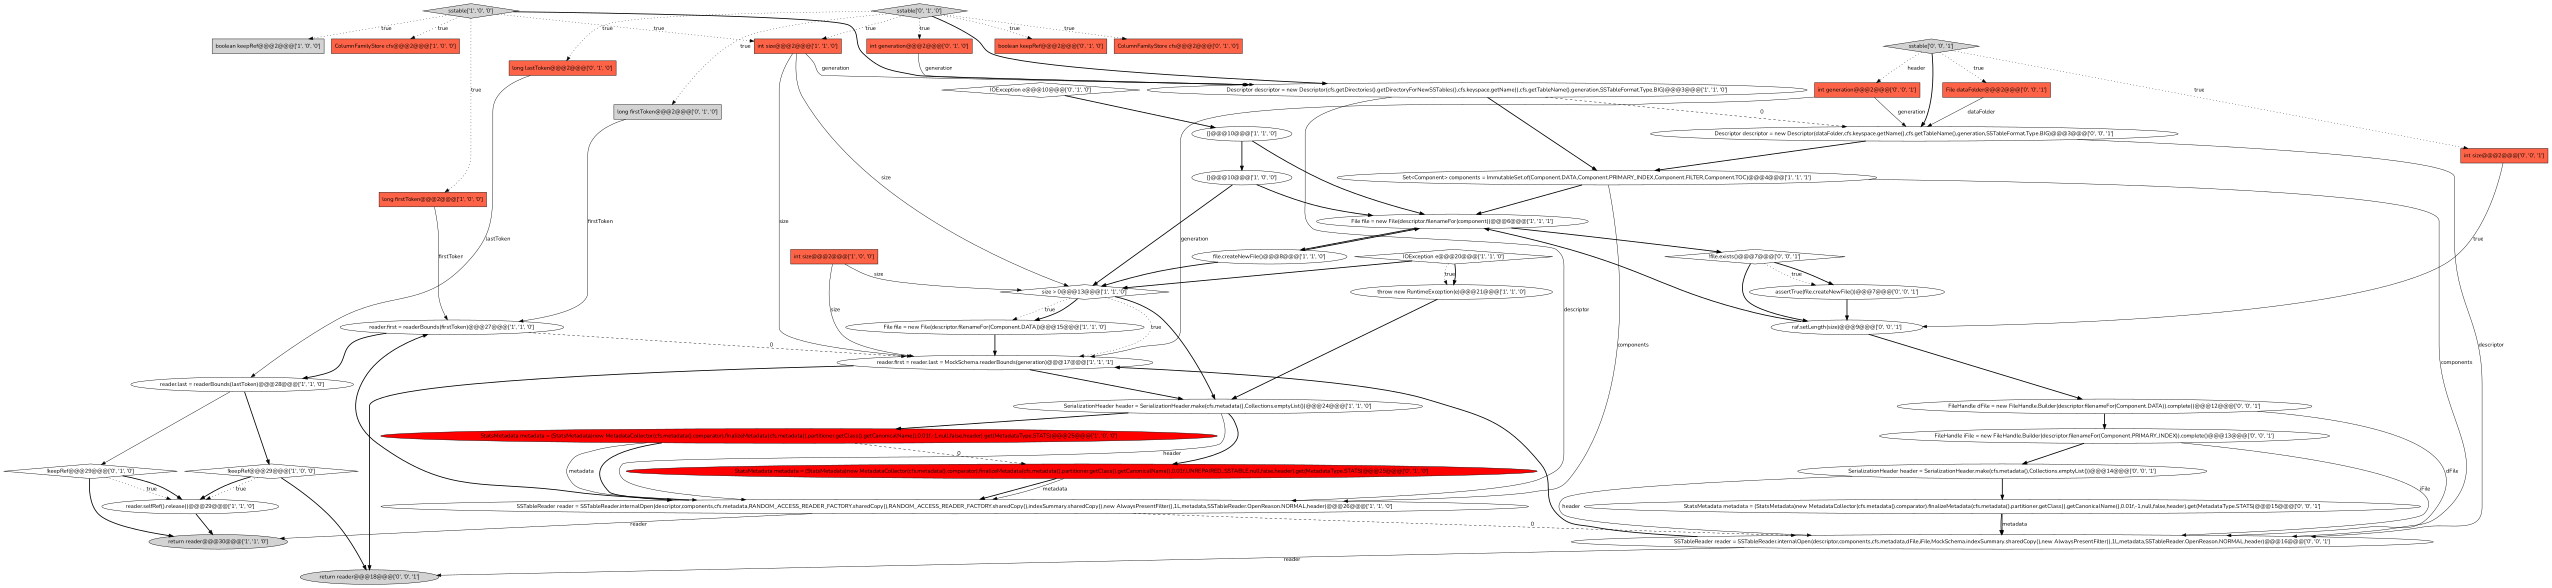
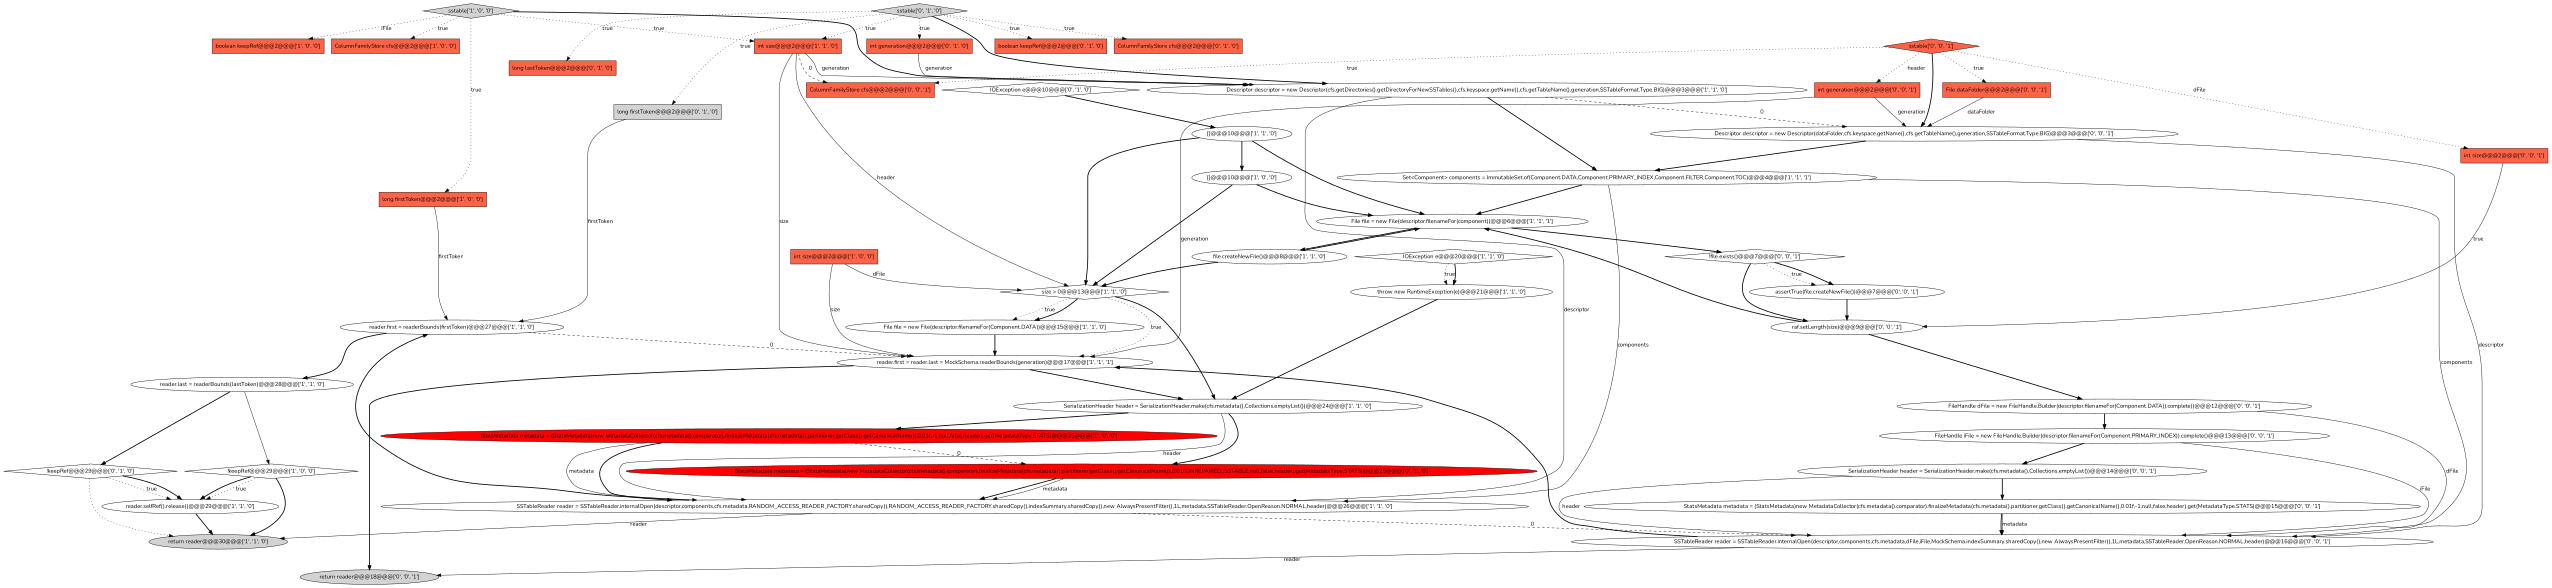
(387, 29) -> (387, 29)
(268, 46) -> (268, 46)
(1931, 46) -> (1931, 46)
none -> (870, 90)
(2199, 90) -> (2199, 90)
(886, 178) -> (886, 178)
(456, 273) -> none
(879, 274) -> (879, 274)
(1270, 274) -> (1092, 168)
(256, 426) -> (256, 426)
(167, 427) -> (167, 427)
(329, 516) -> (283, 512)
(115, 523) -> (115, 523)
